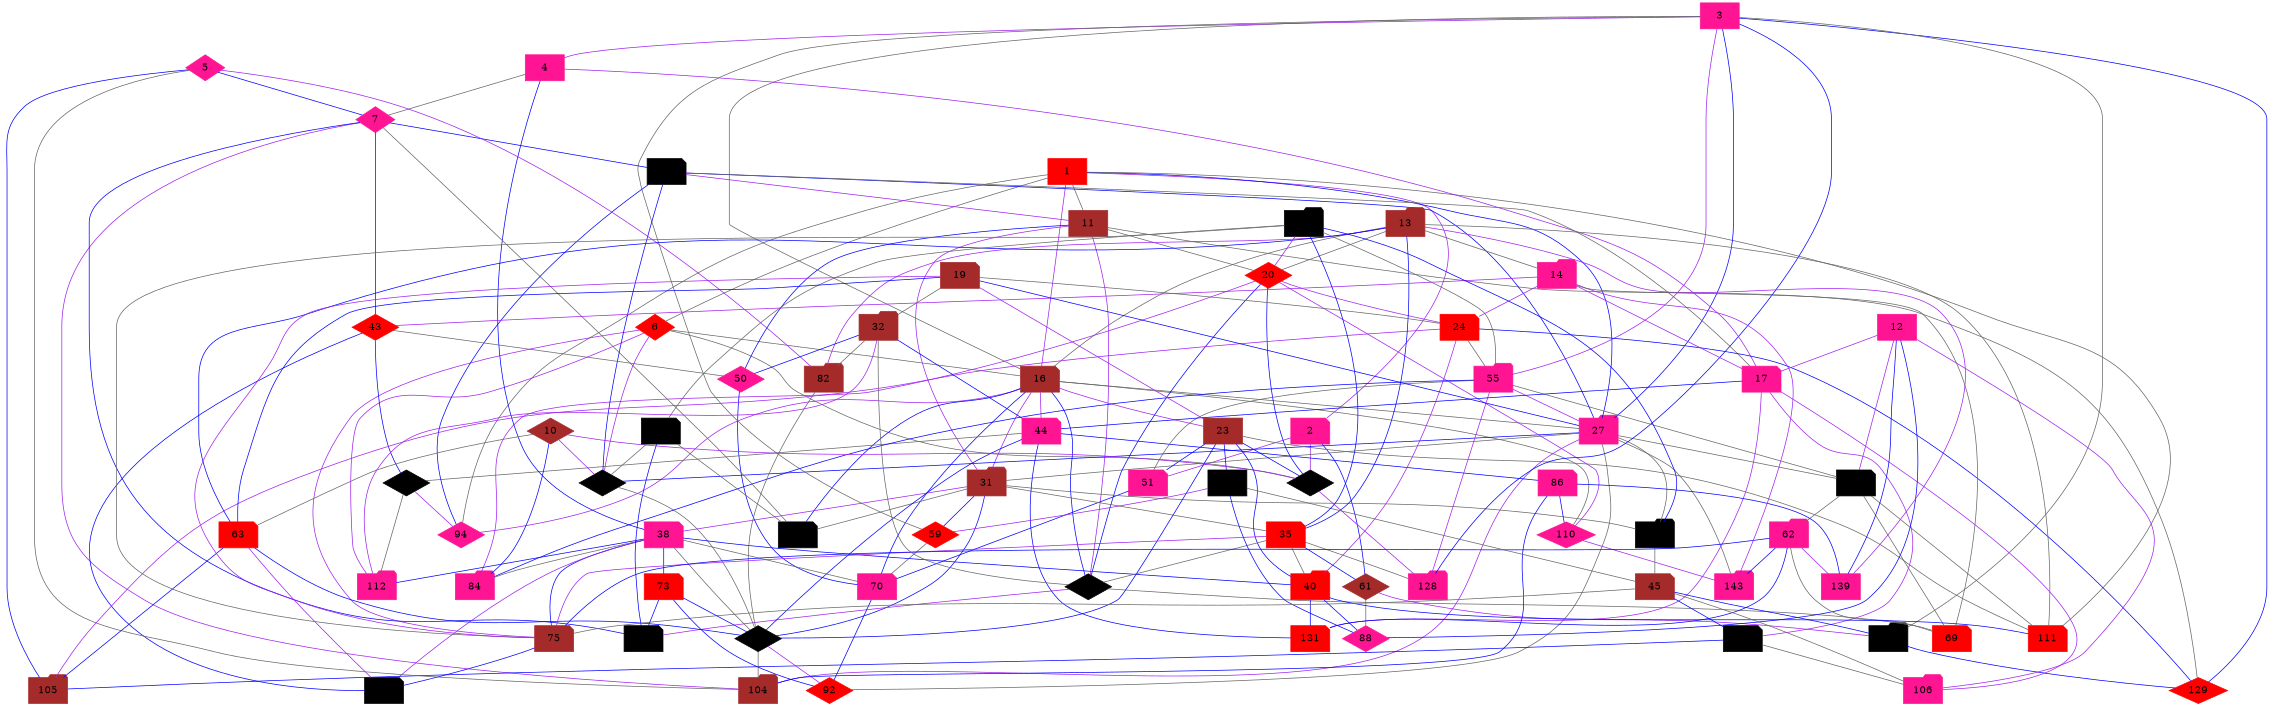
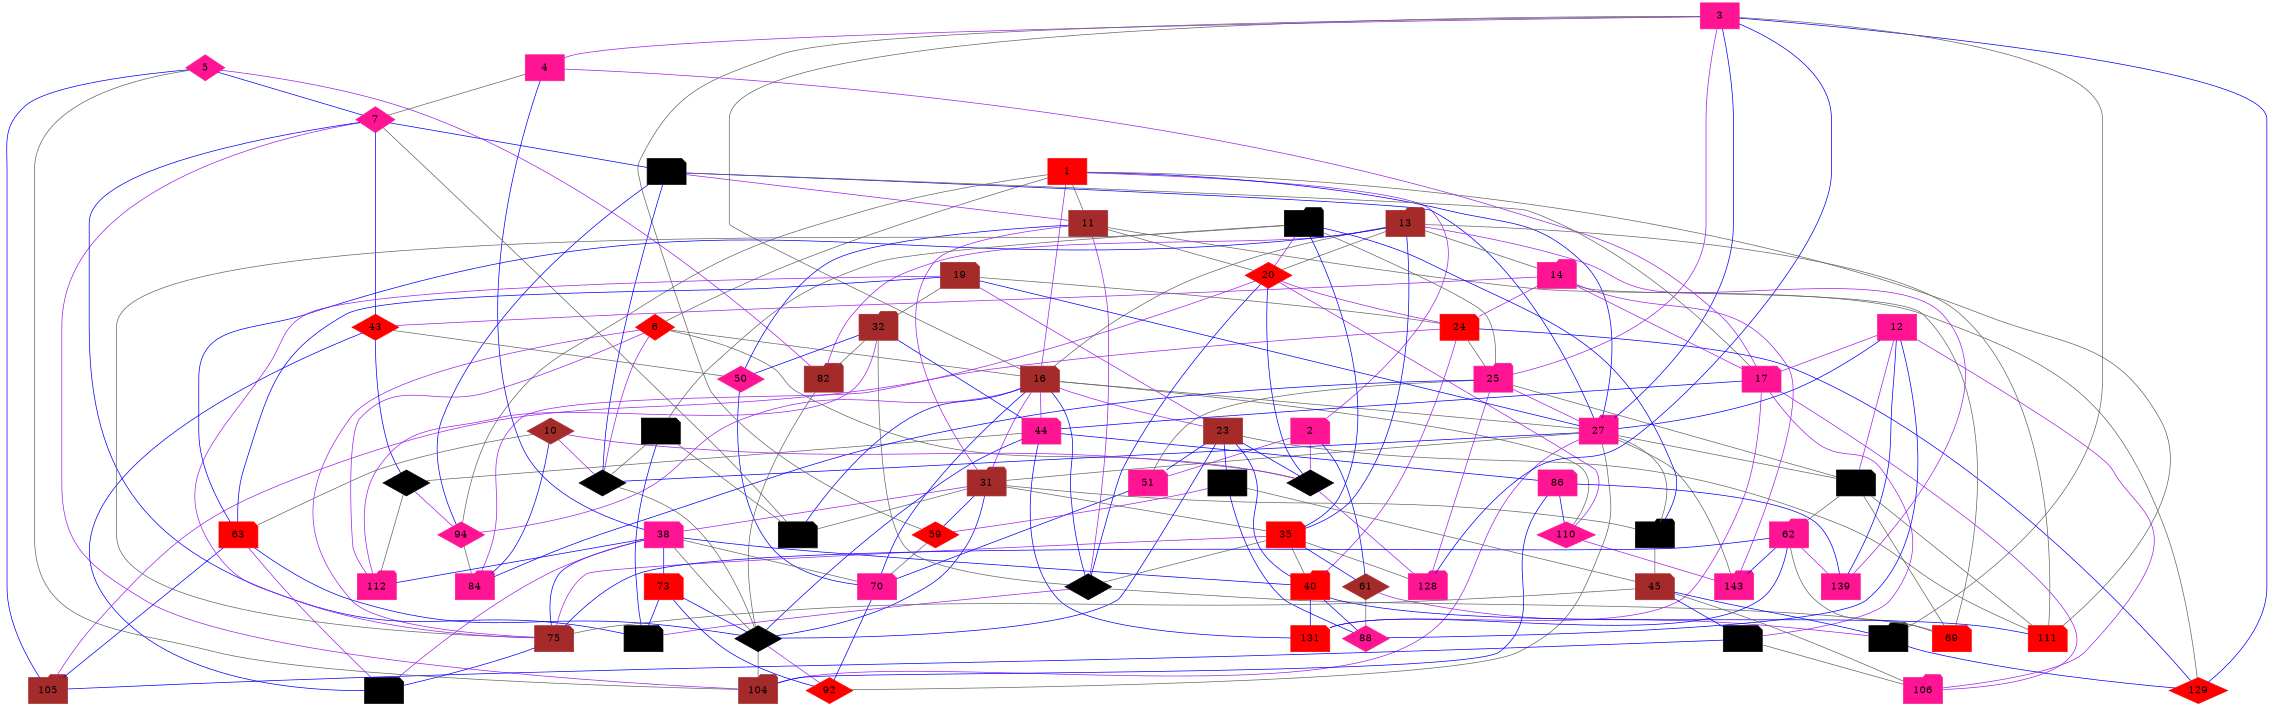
(1493, 379) -> (1493, 379)
none -> (1756, 403)
(569, 557) -> (468, 560)
